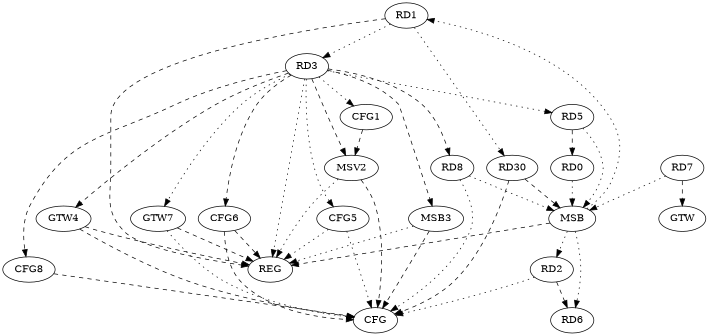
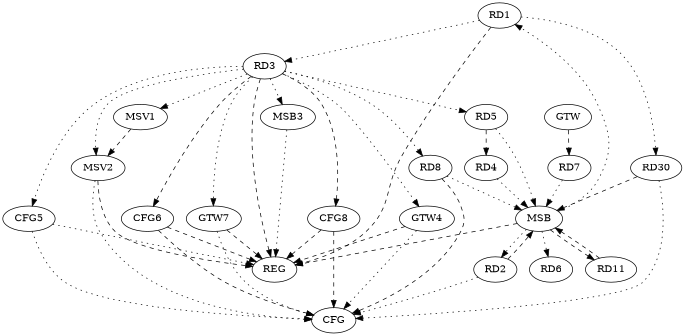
(401, 90) -> (360, 97)
(327, 114) -> (151, 85)
(402, 114) -> (275, 88)
(366, 117) -> (140, 117)
(179, 128) -> (358, 126)
(289, 164) -> (253, 165)
(572, 168) -> (486, 168)
(682, 190) -> (569, 139)
(306, 212) -> (156, 249)
(381, 241) -> (167, 289)
none -> (307, 242)
(457, 254) -> (439, 260)
(471, 260) -> (557, 302)
(408, 267) -> none
none -> (611, 270)
(208, 288) -> (383, 267)
(561, 291) -> (518, 248)
